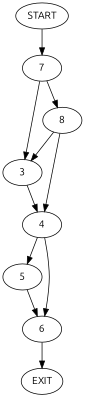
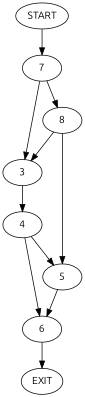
(53, 169) -> (62, 195)
